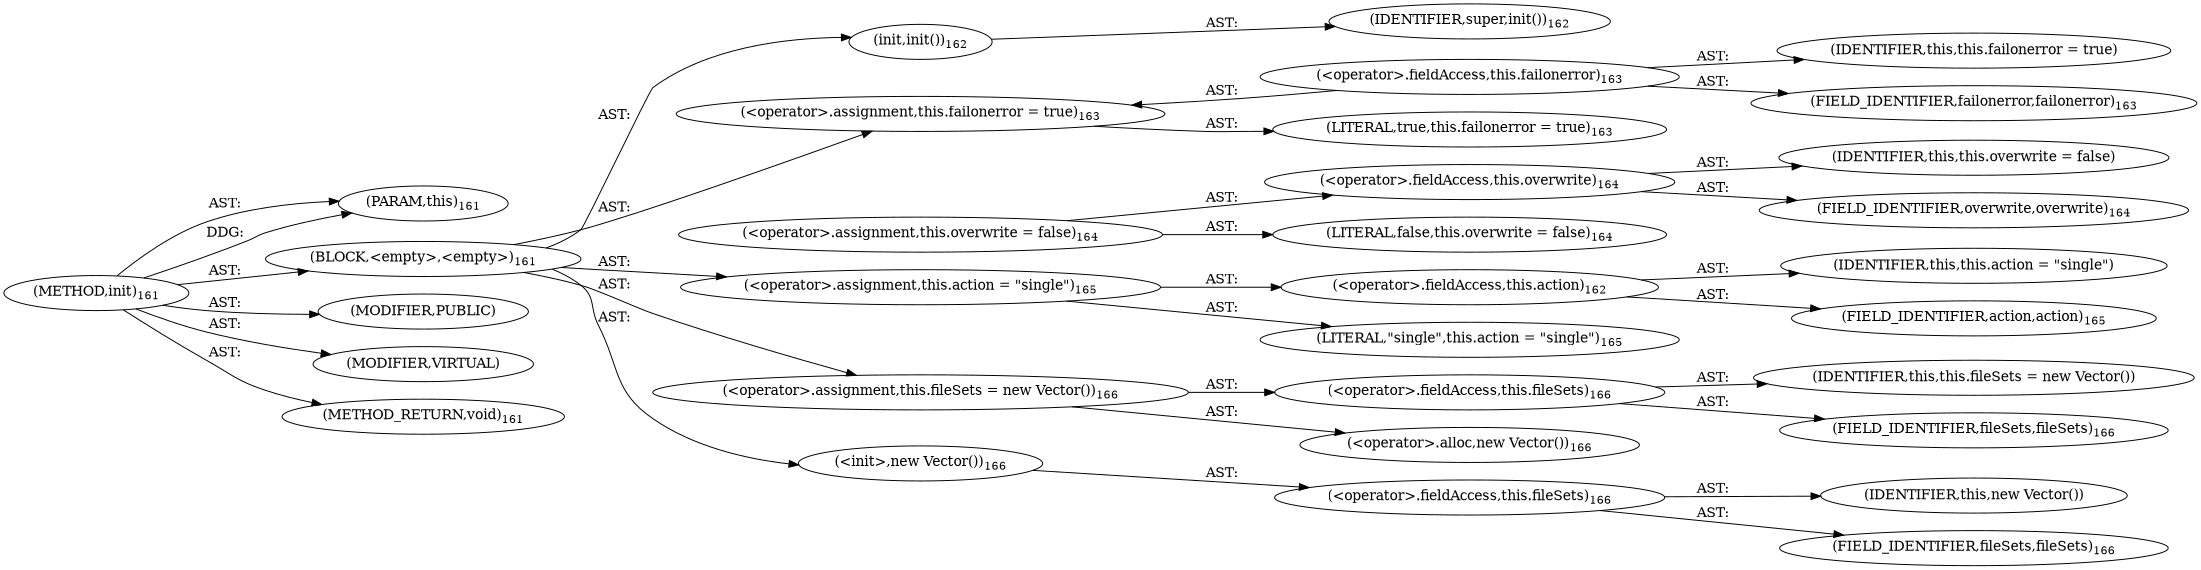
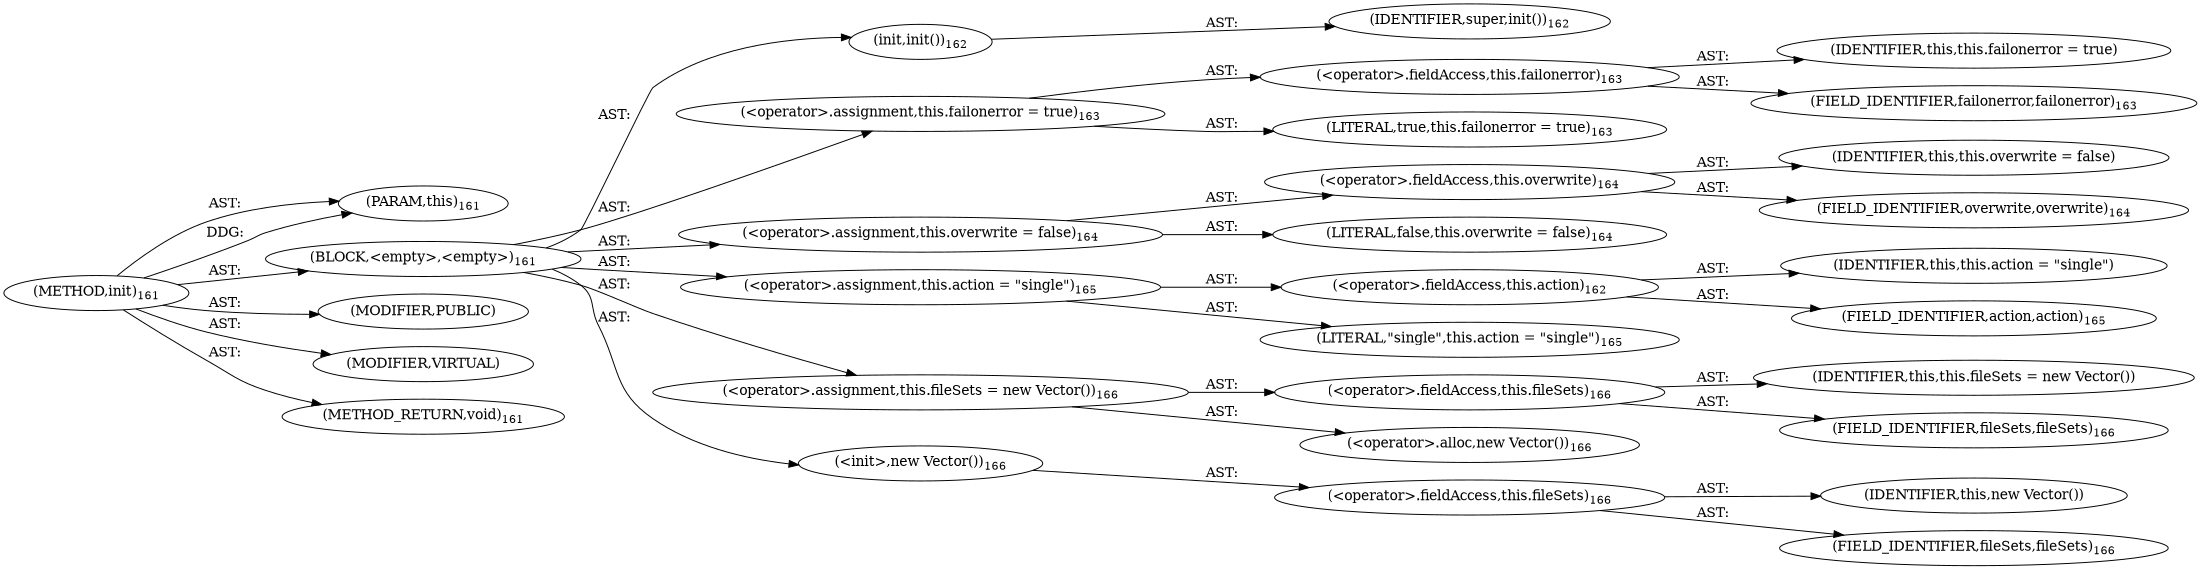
(1239, 99) -> (1139, 85)
none -> (639, 248)
